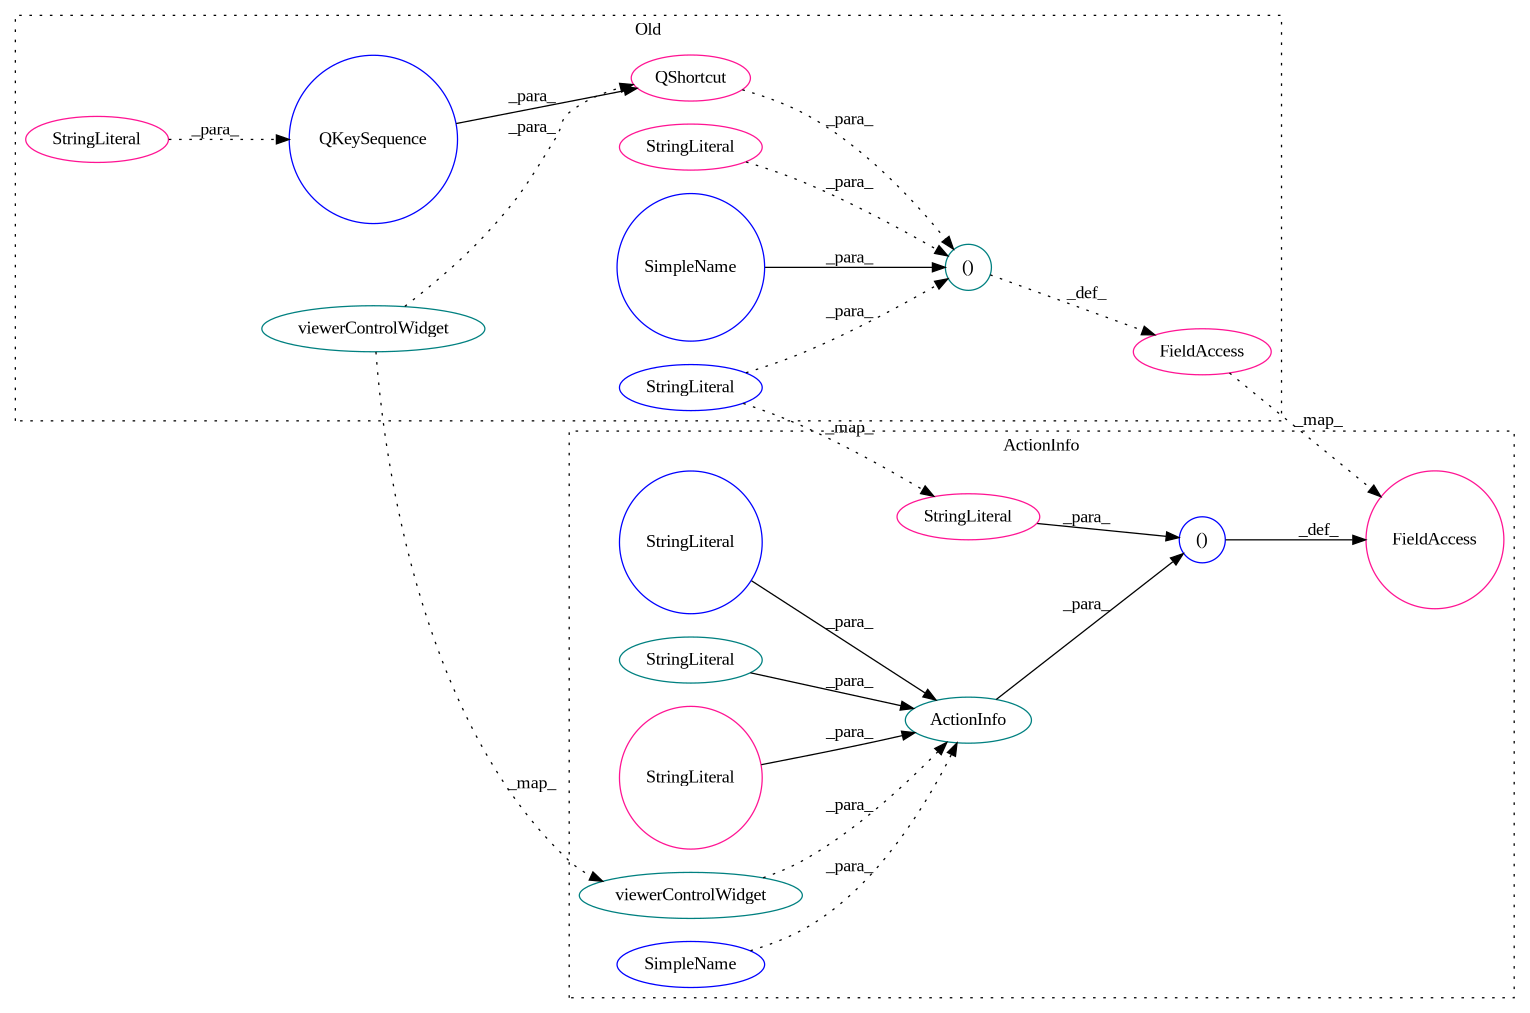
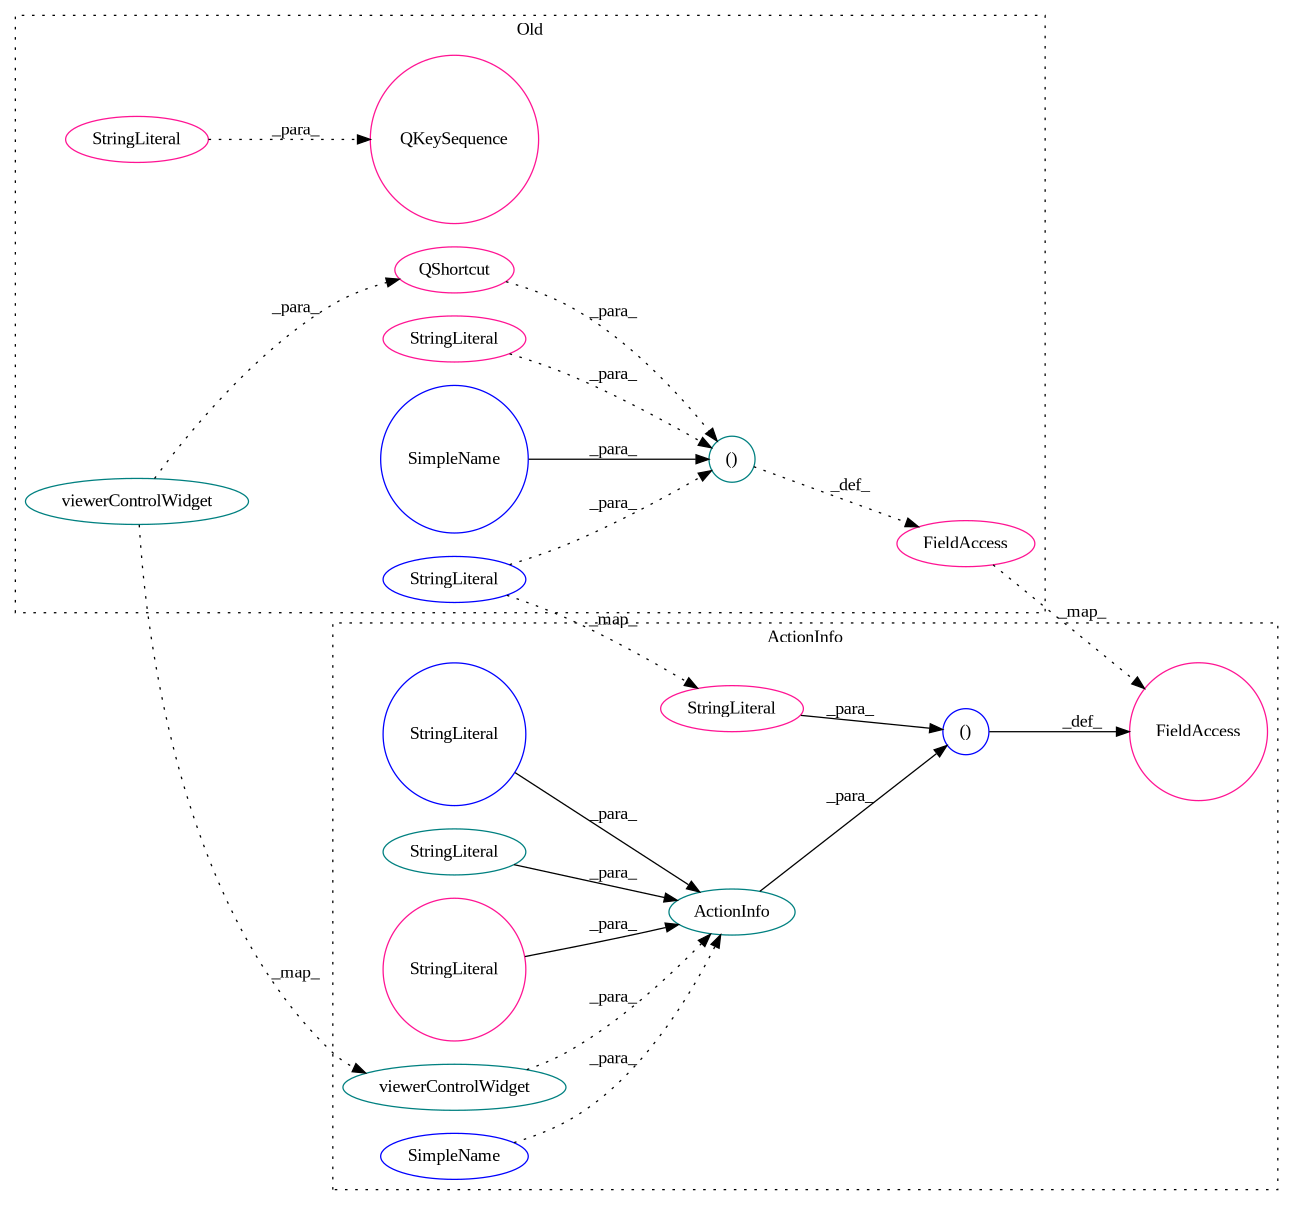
(540, 107) -> none
(373, 139) -> (454, 139)
